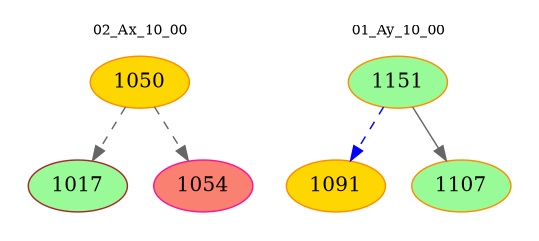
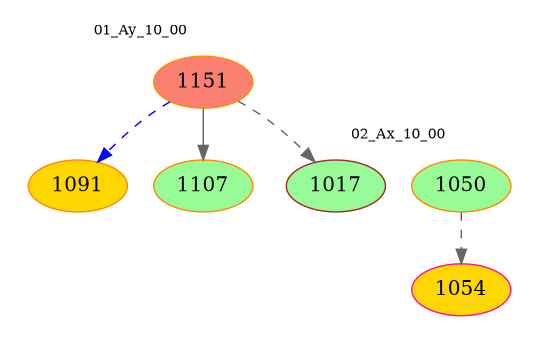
(140, 82) -> (461, 186)
(398, 82) -> (203, 82)
(113, 128) -> (284, 133)
(203, 186) -> (461, 290)
